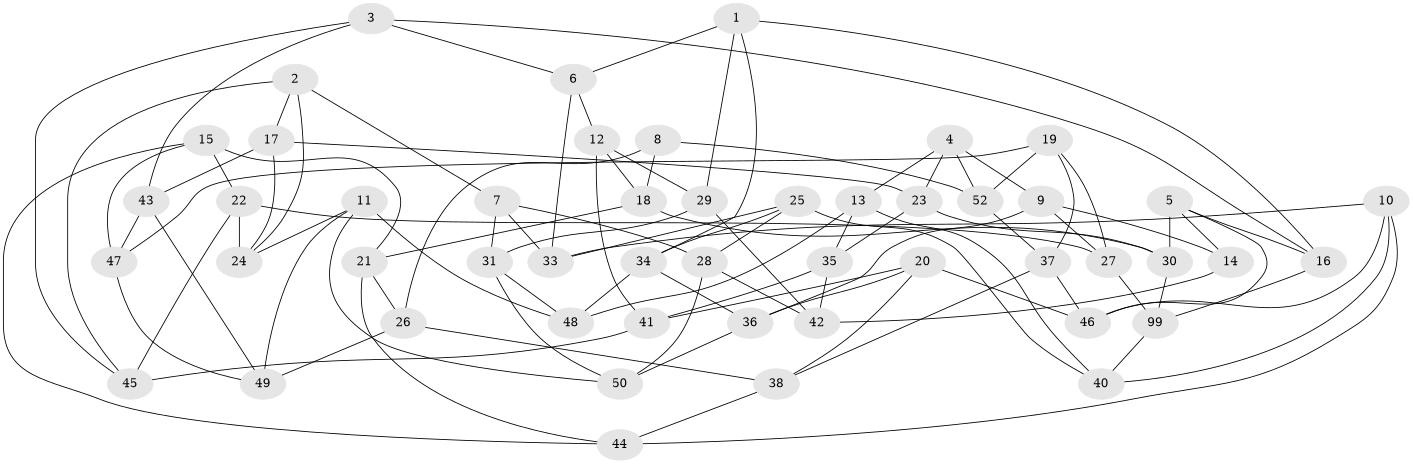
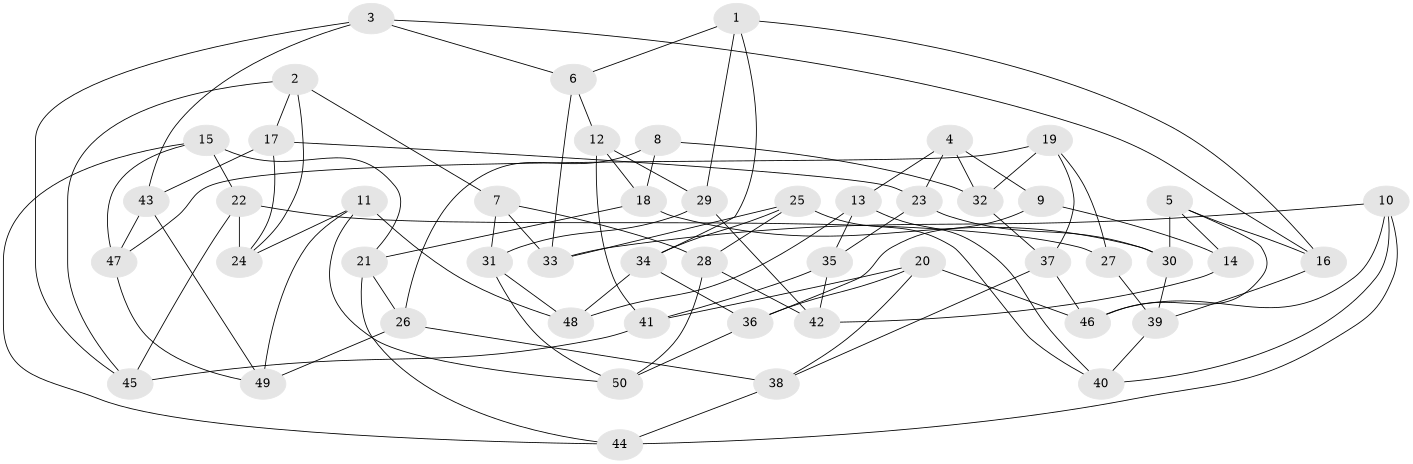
(980, 201) -> (980, 201)
(1075, 232) -> none
(1155, 323) -> (1155, 323)
